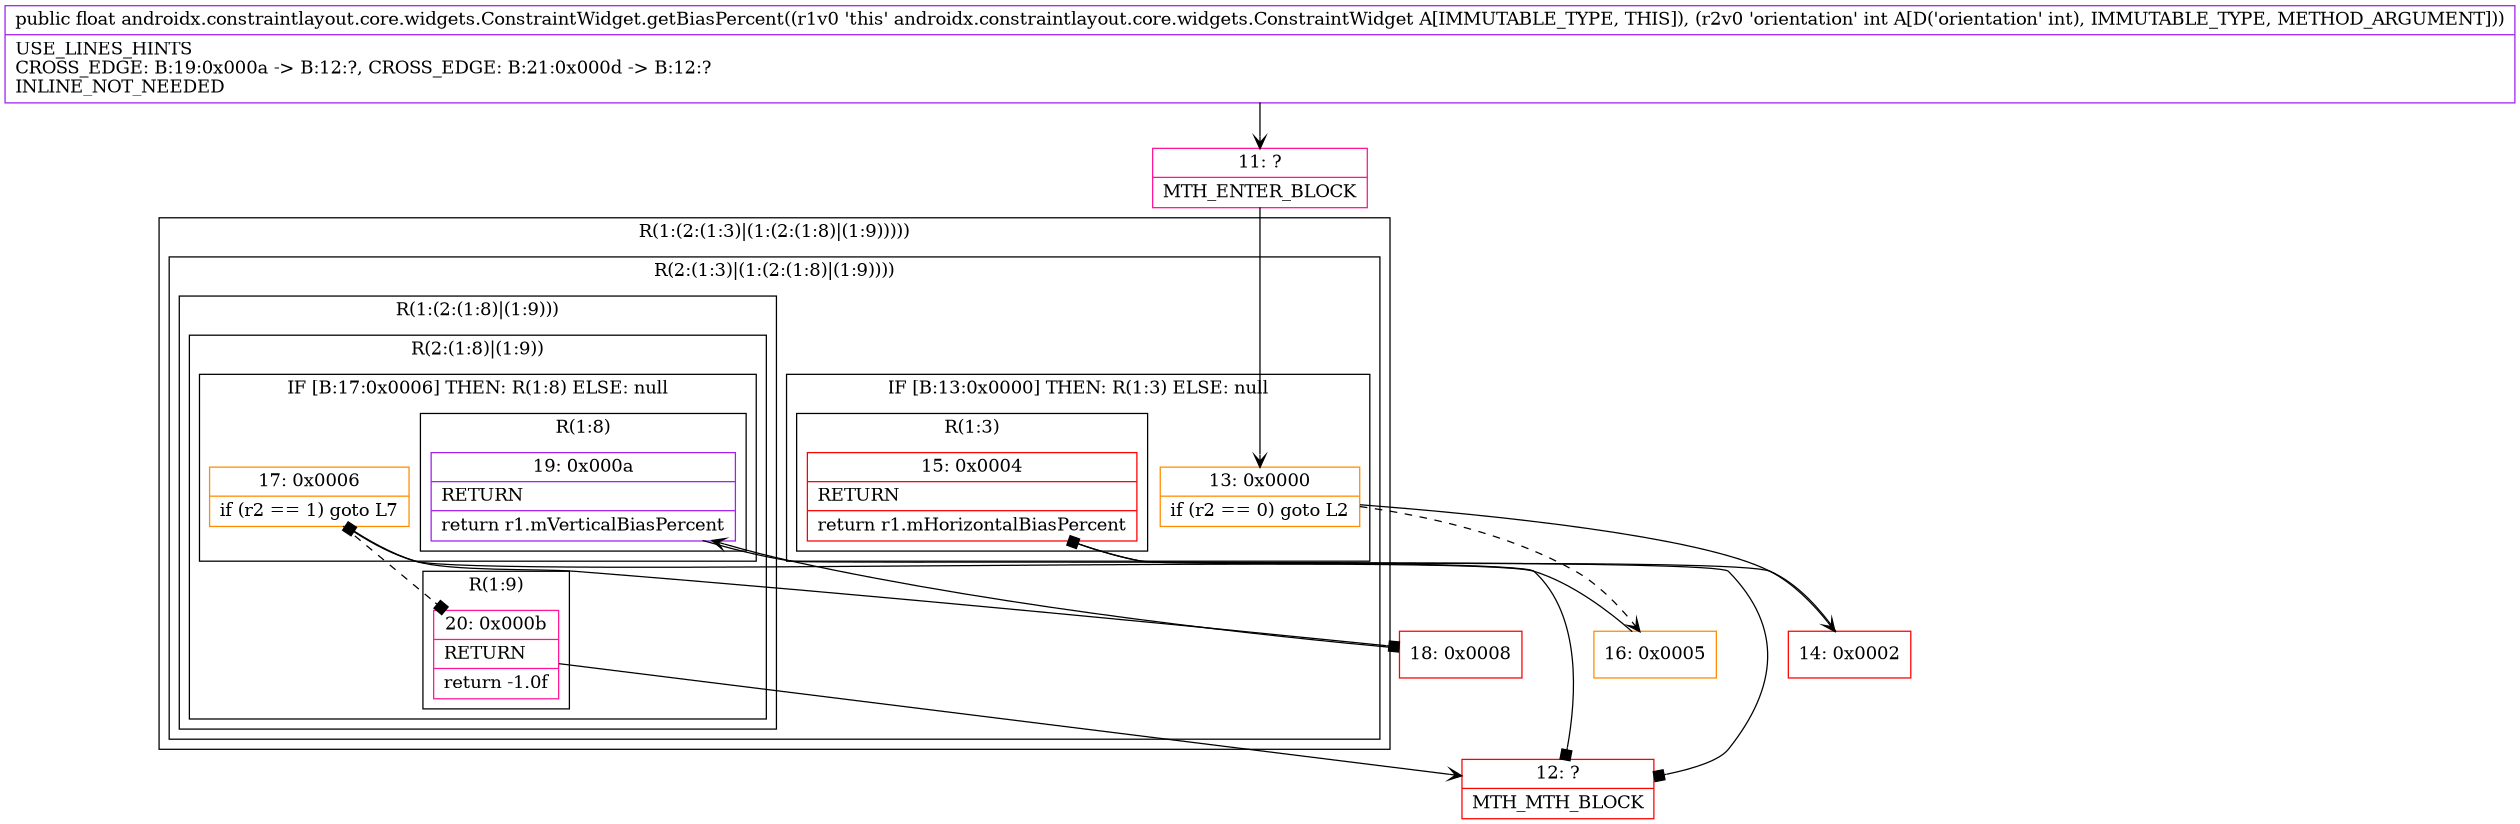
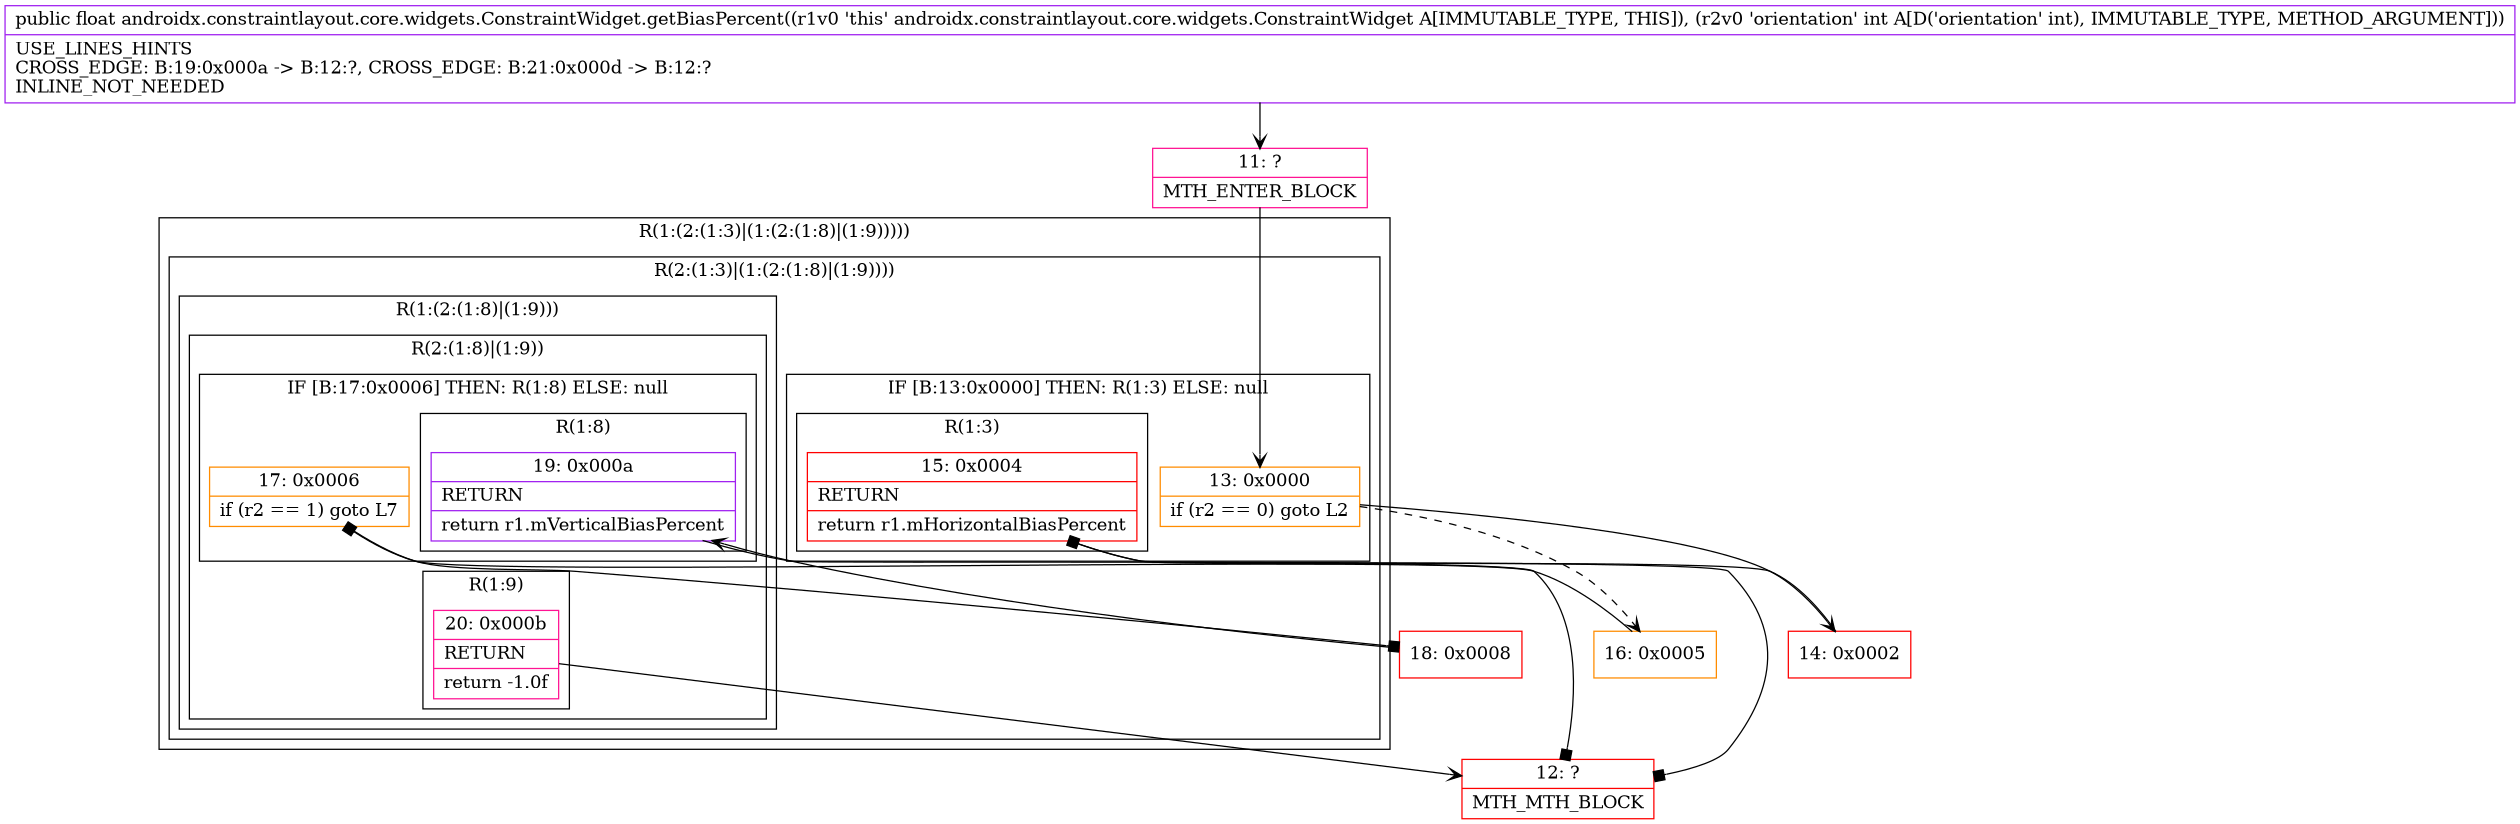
(396, 570) -> none
